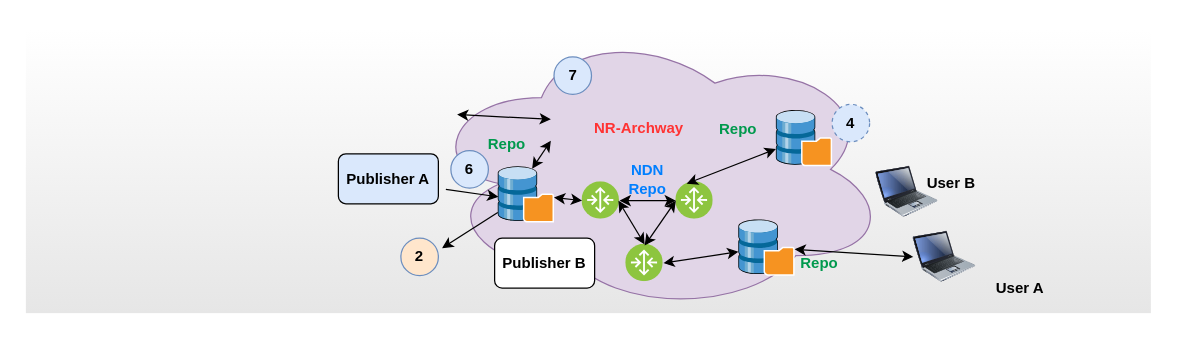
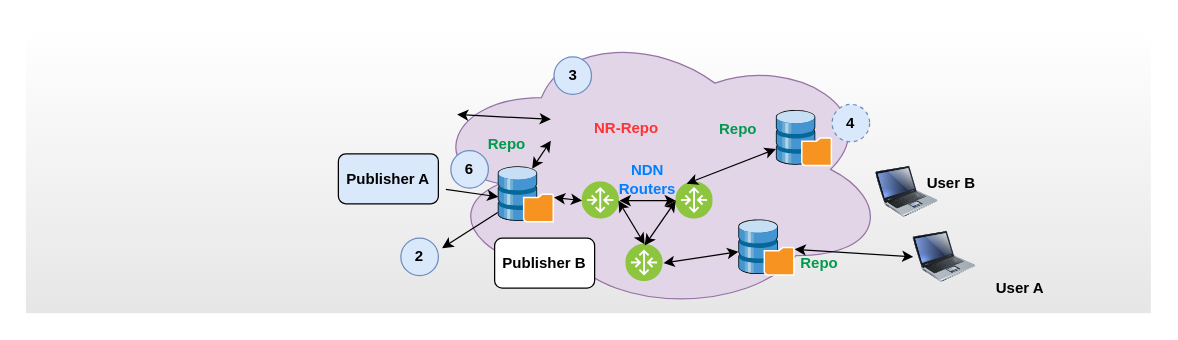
(573, 76) -> (573, 76)
(636, 128) -> (624, 128)
(648, 179) -> (648, 179)
(419, 257) -> (419, 257)
